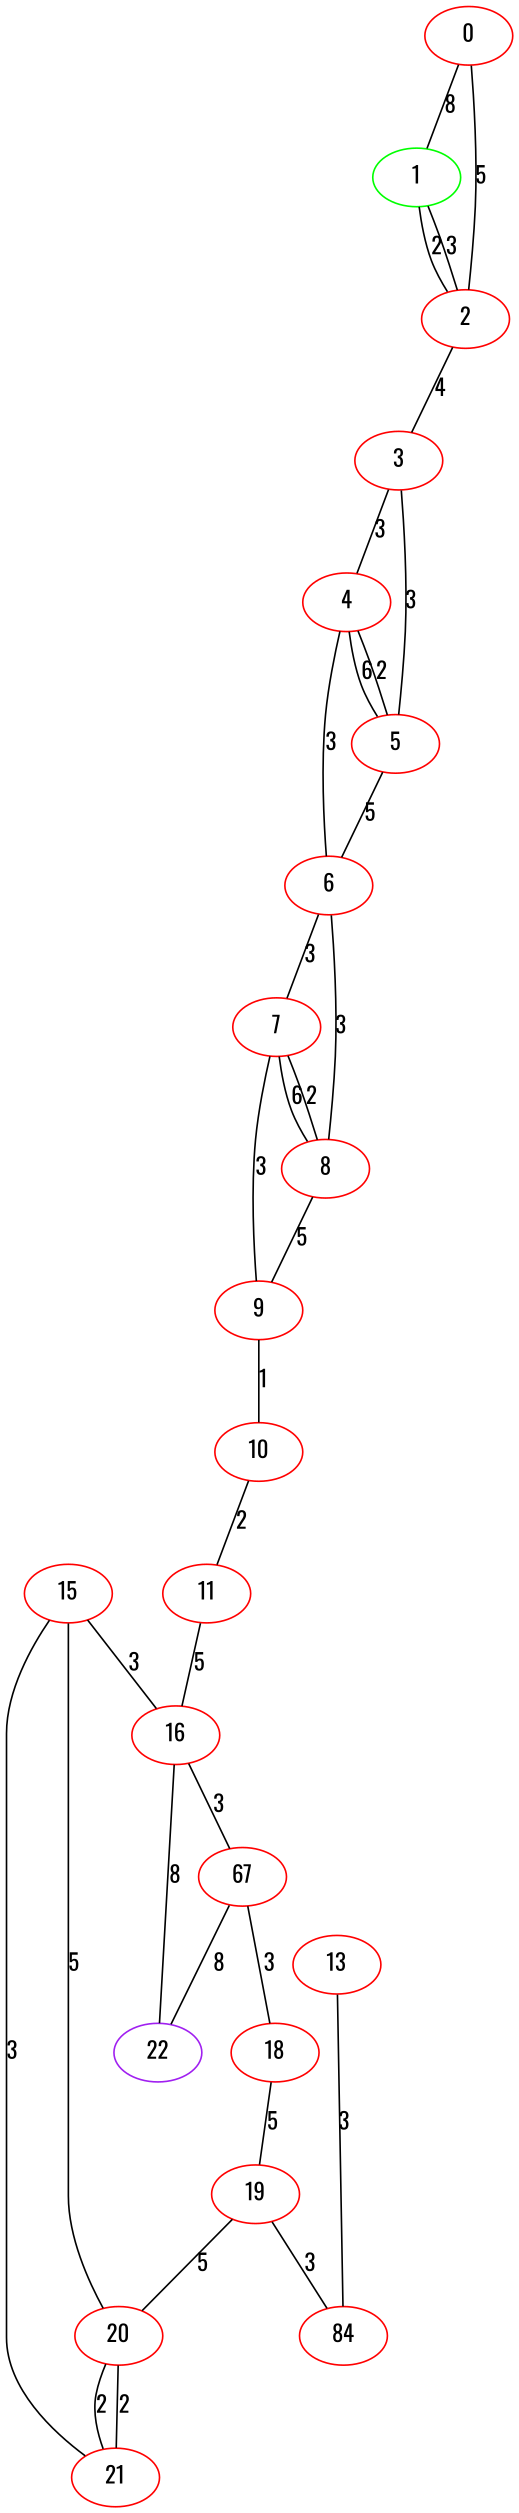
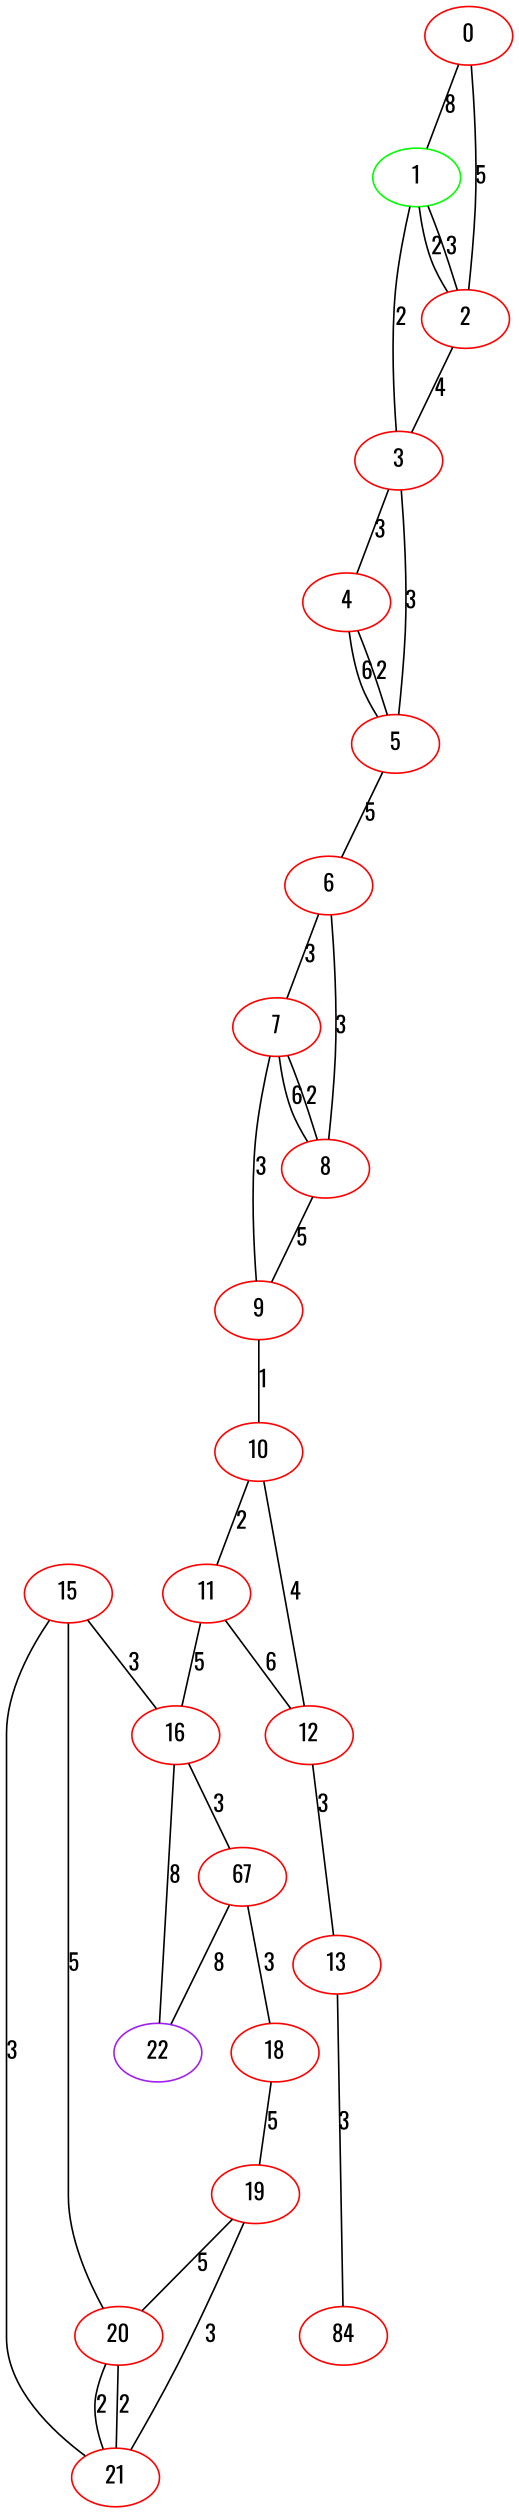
none -> (394, 318)
(324, 743) -> none
none -> (309, 1735)
(300, 2265) -> (191, 2338)
